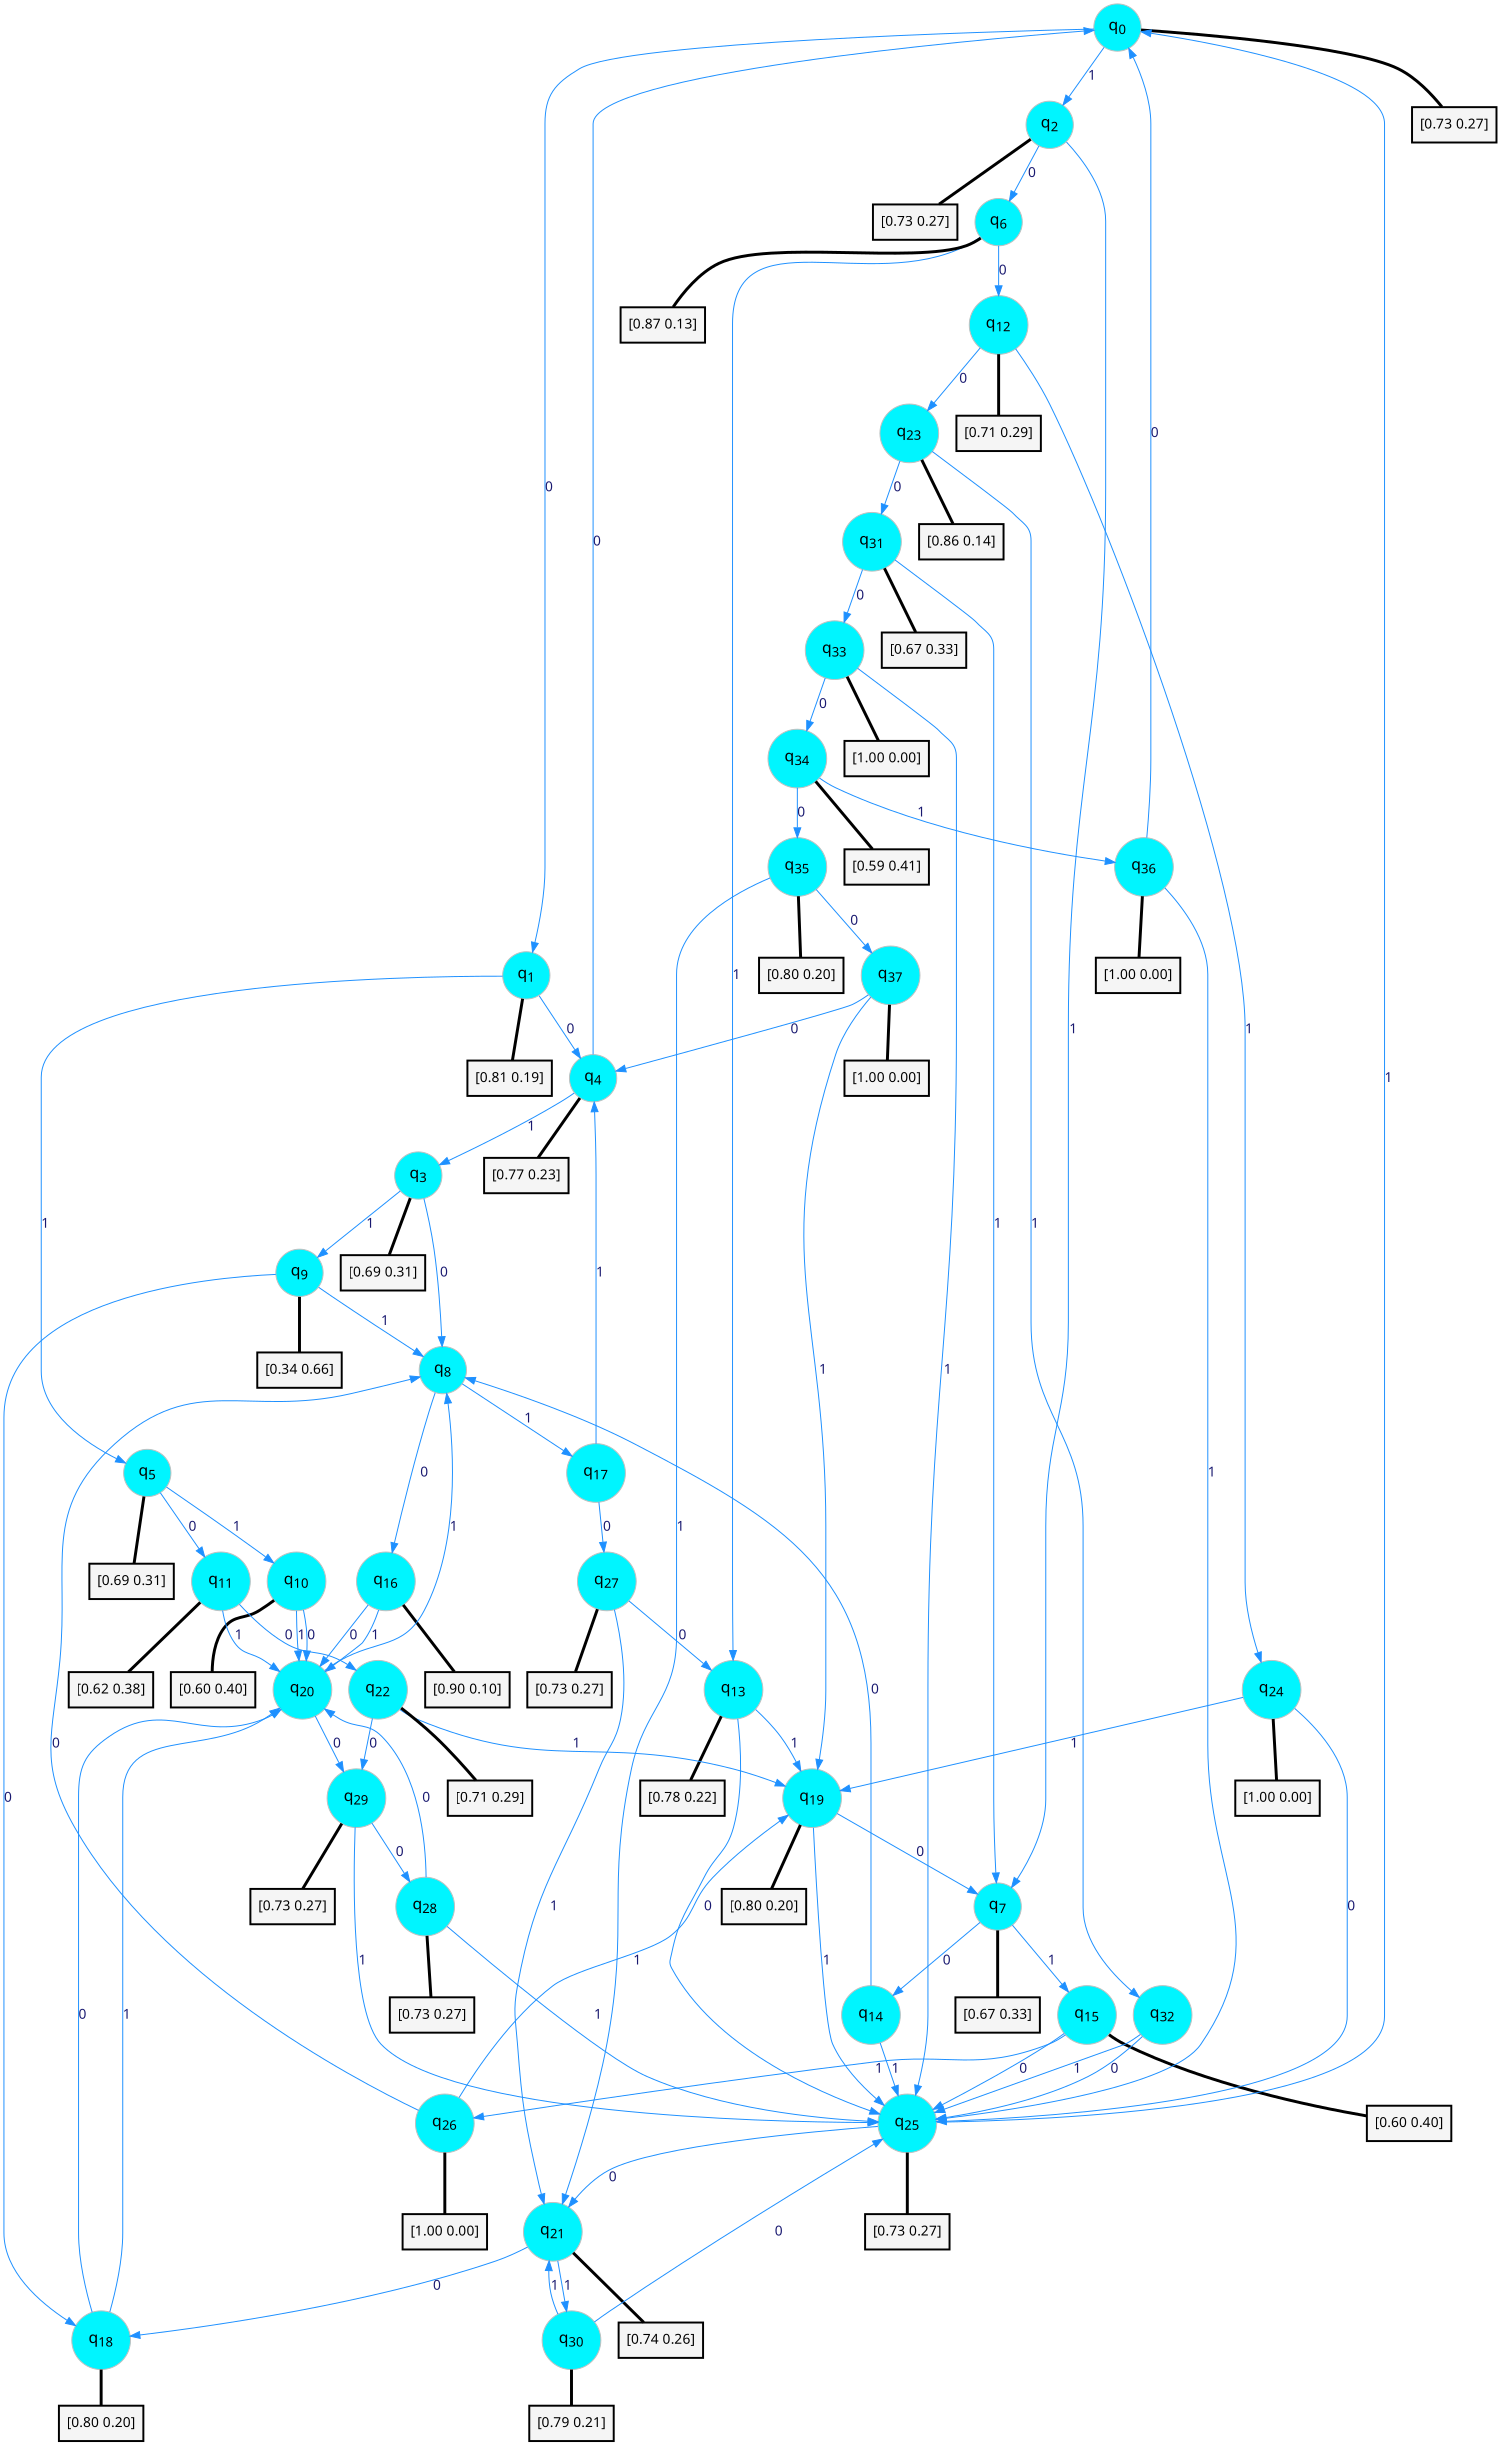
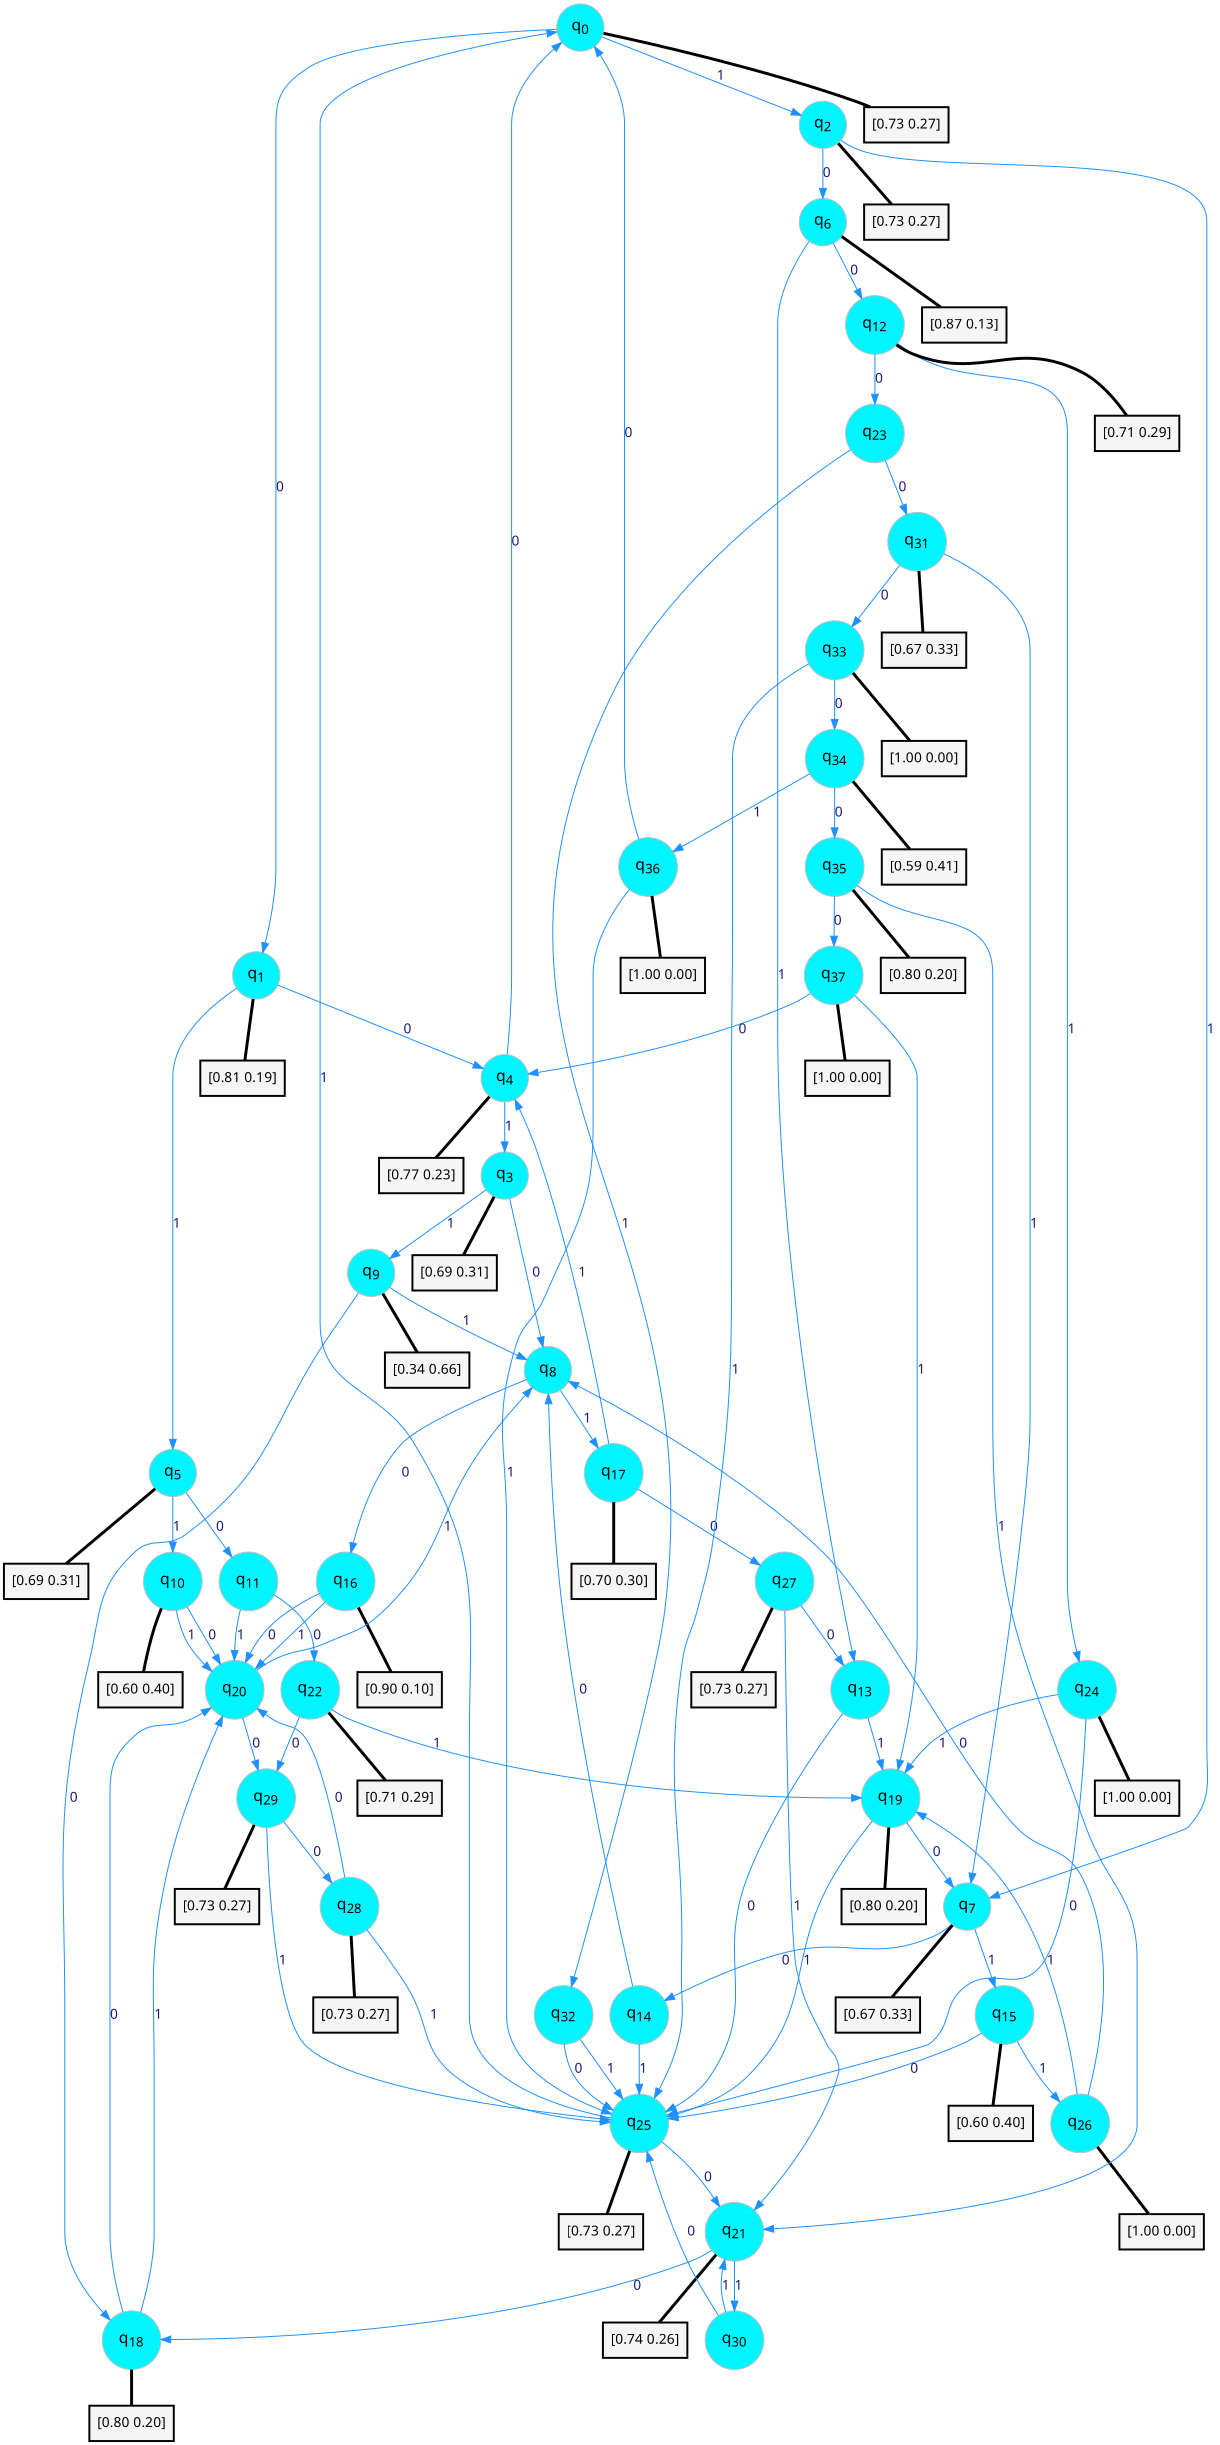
(961, 542) -> none
none -> (614, 1581)
(111, 1690) -> none
(682, 1798) -> none
(571, 2423) -> none
